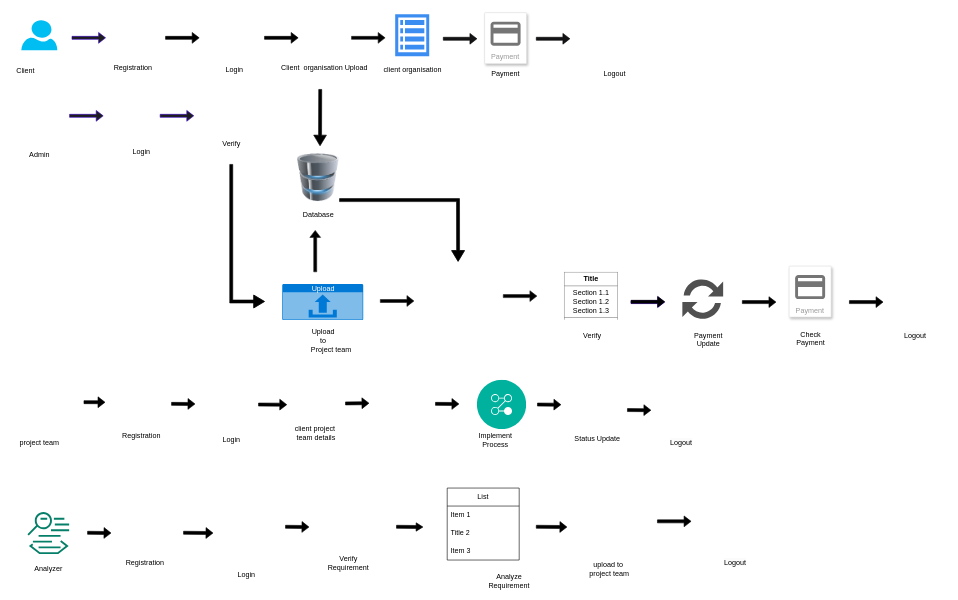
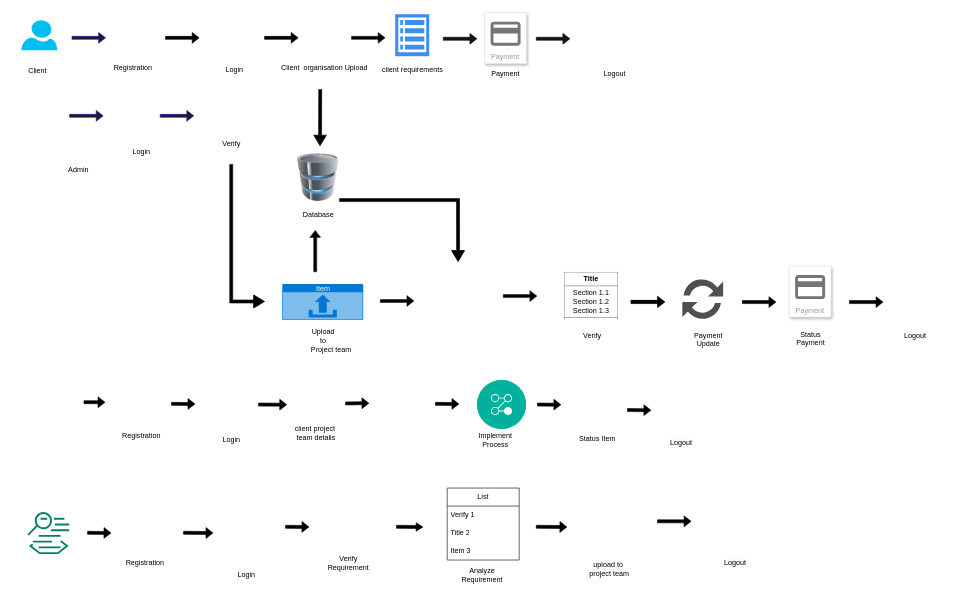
(413, 70) -> (413, 70)
(30, 71) -> (42, 71)
(39, 155) -> (78, 170)
(323, 289) -> (323, 289)
(811, 339) -> (811, 339)
(598, 439) -> (598, 439)
(39, 443) -> none
(462, 515) -> (465, 515)
(48, 569) -> none
(509, 581) -> (482, 575)
